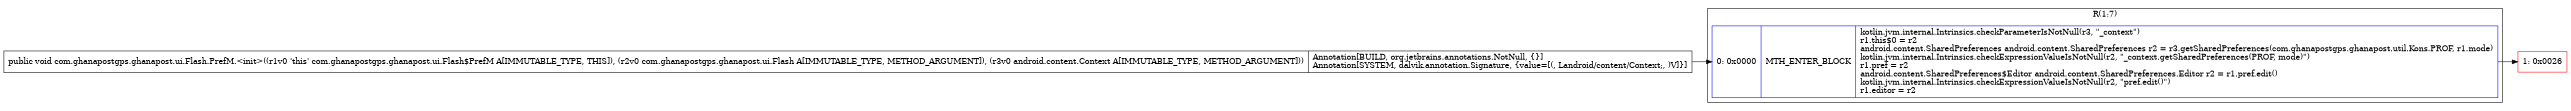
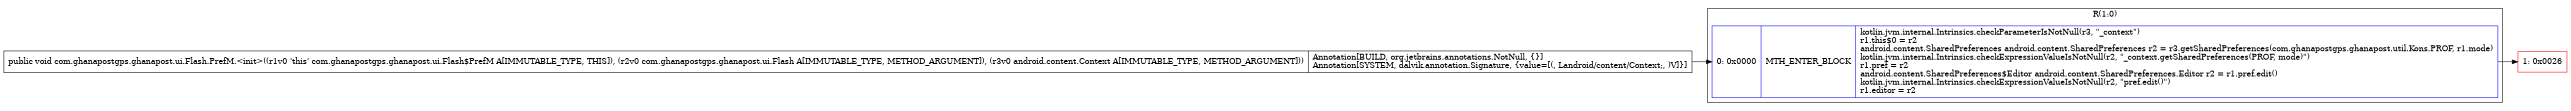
(2105, 15) -> (2105, 15)
